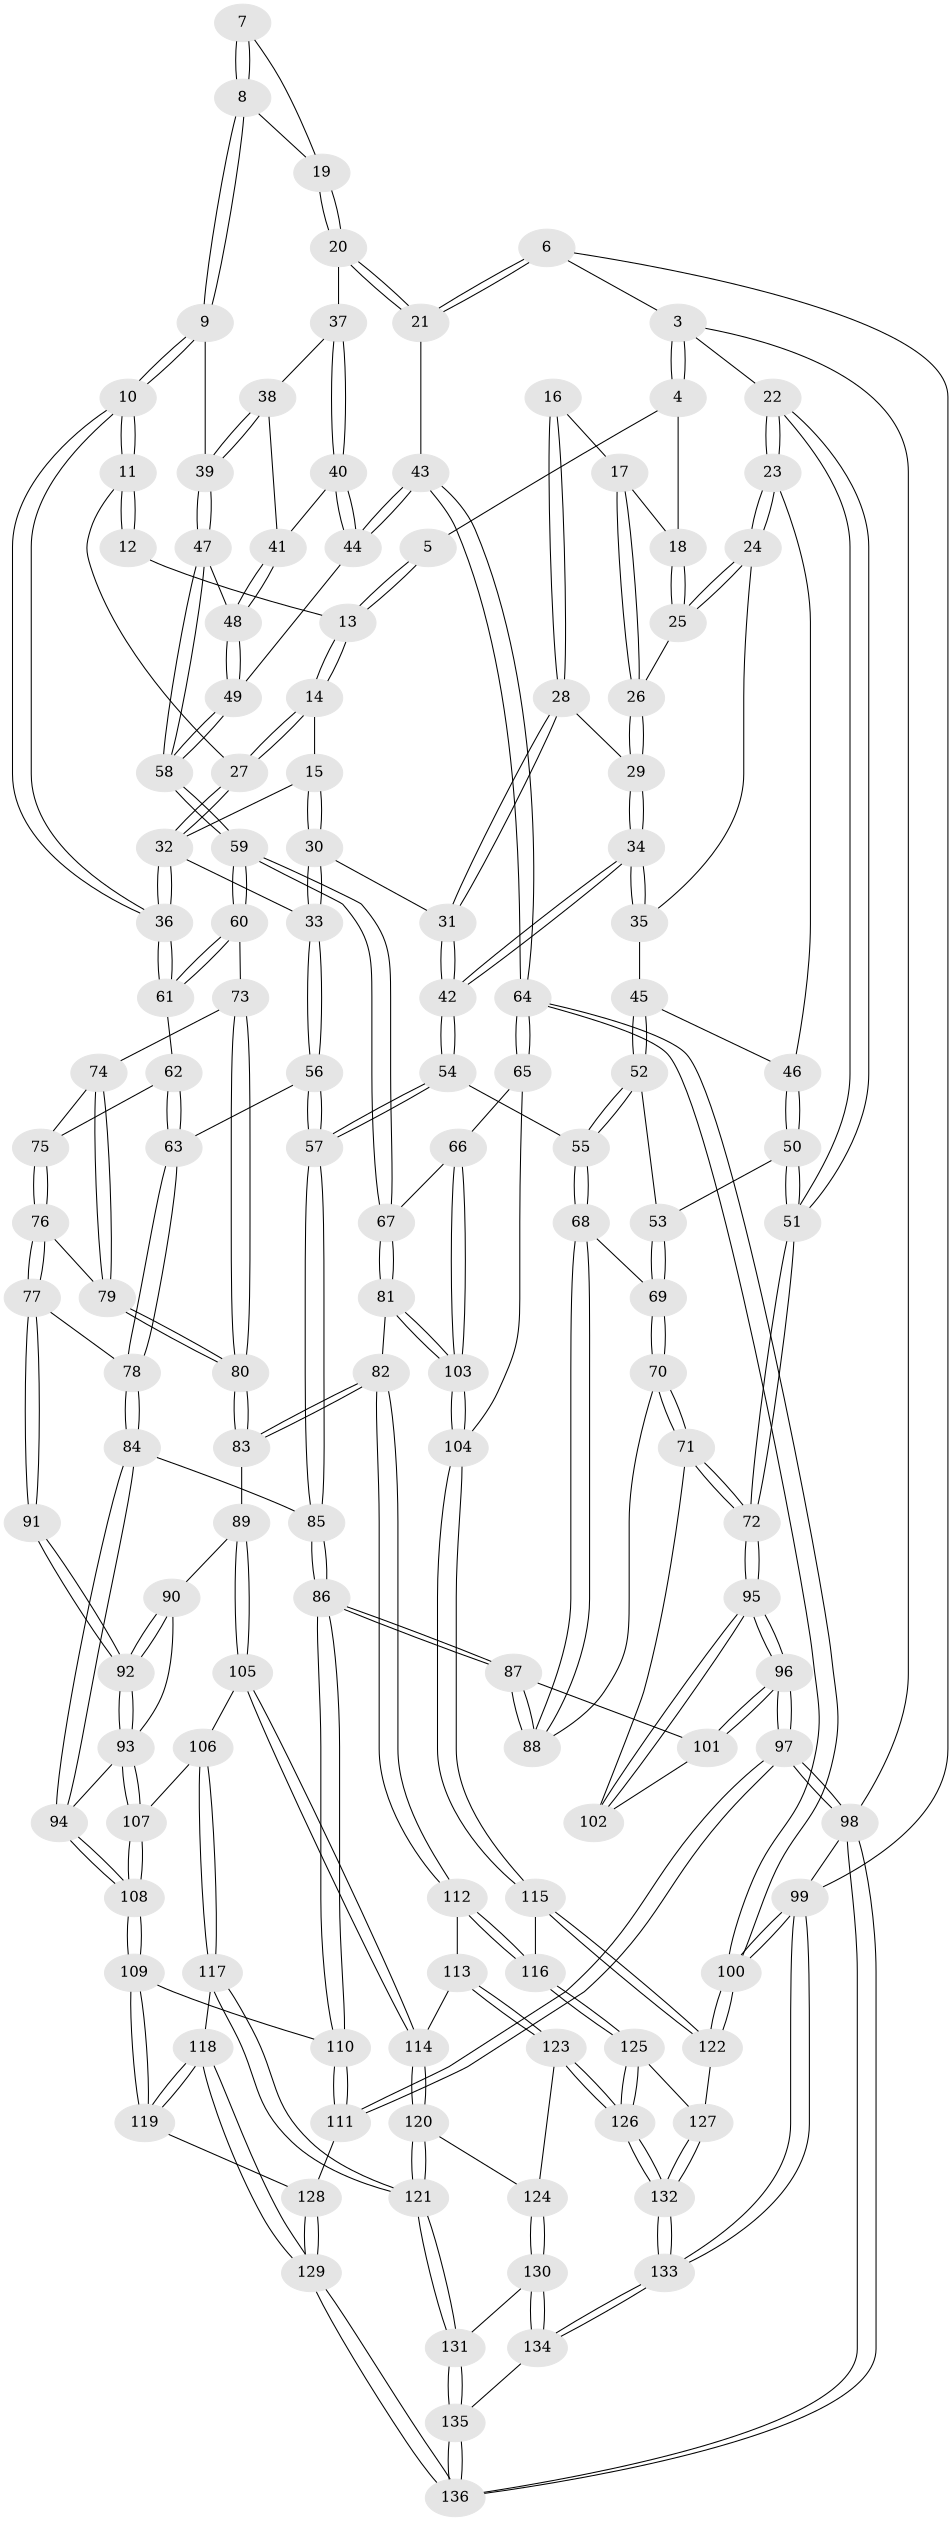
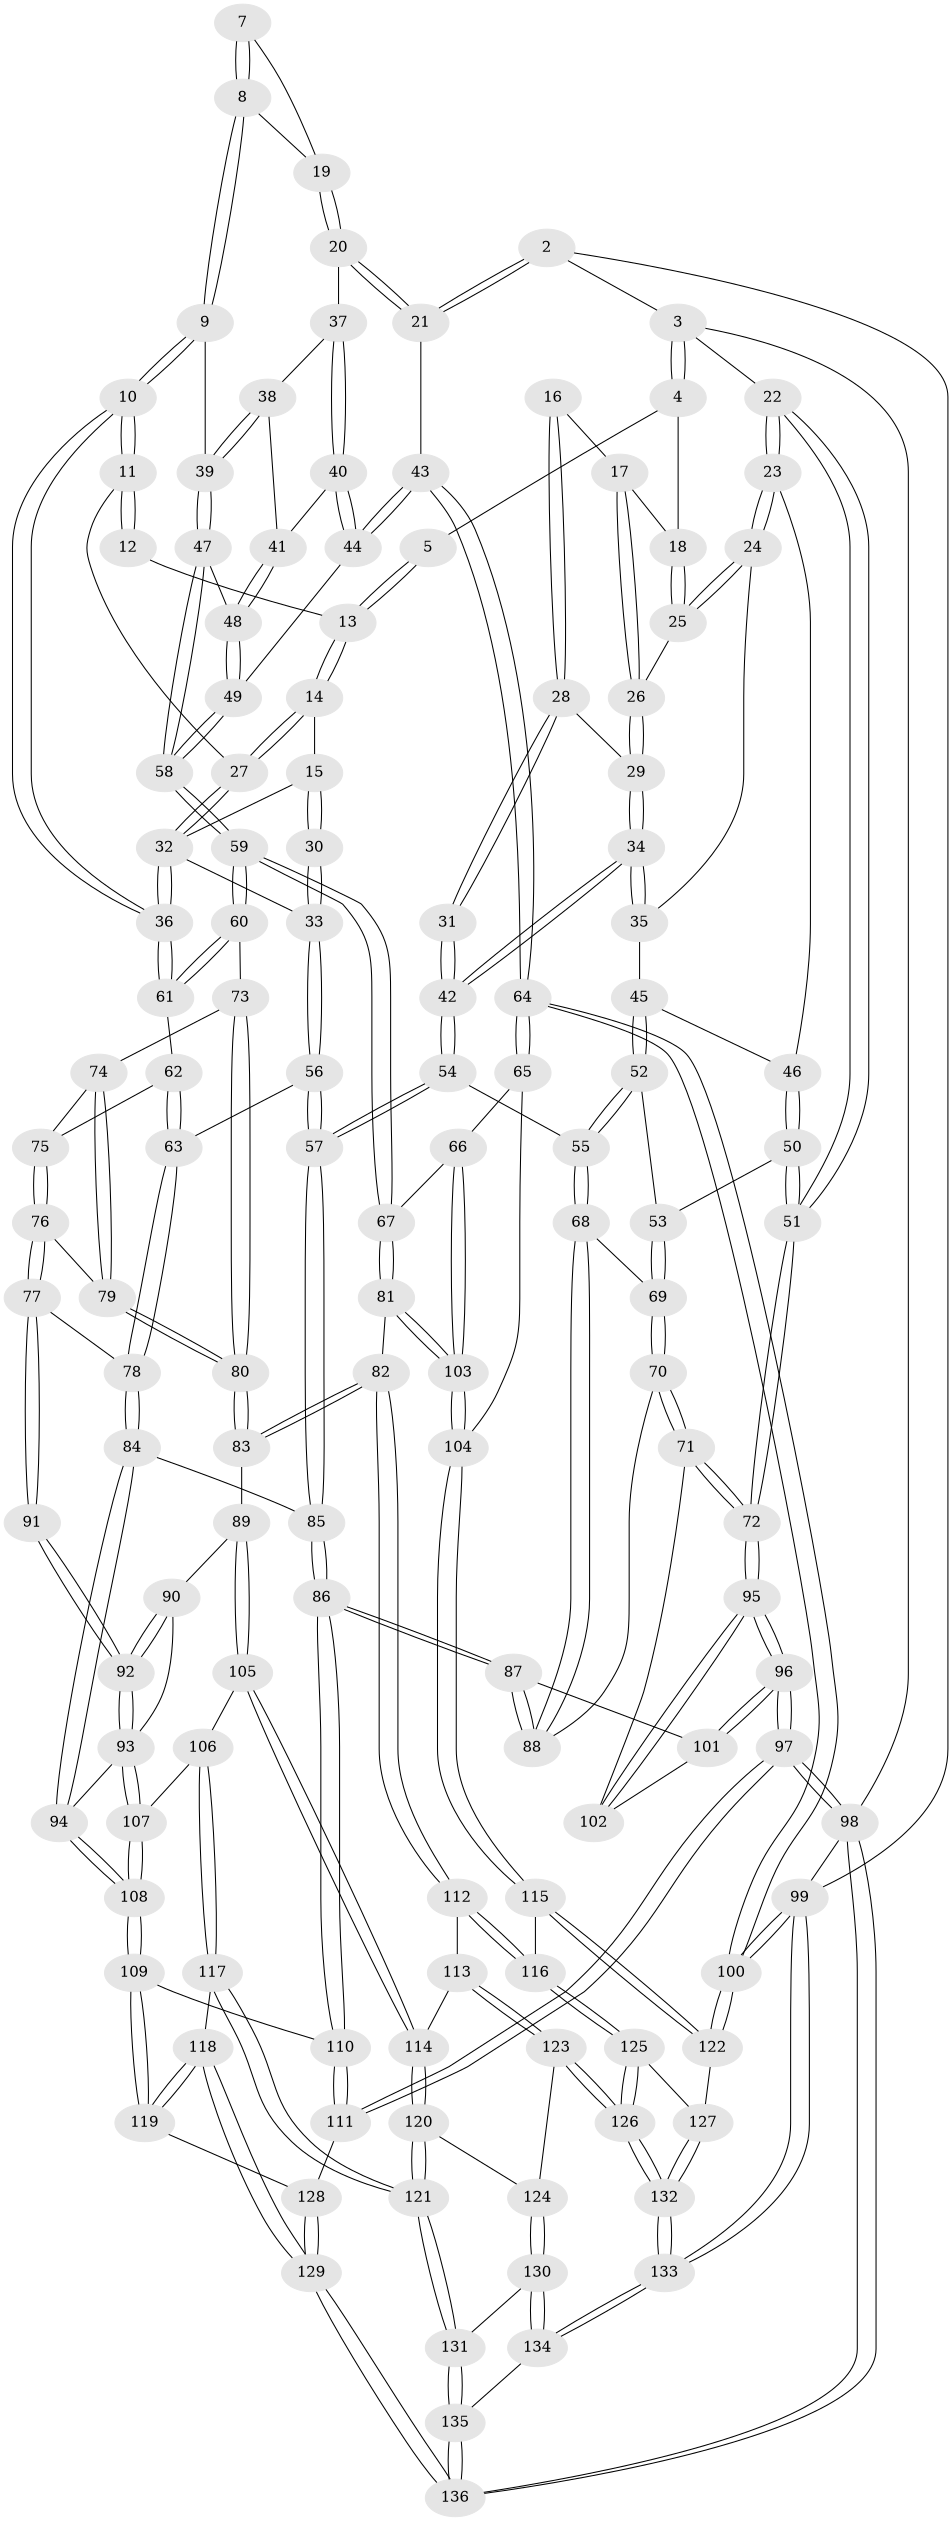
(547, 248) -> (547, 248)
(381, 885) -> none
